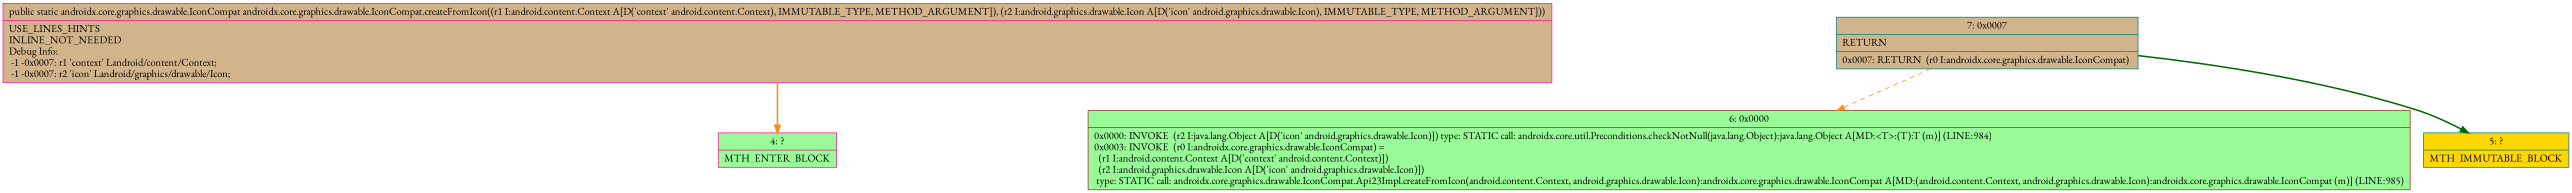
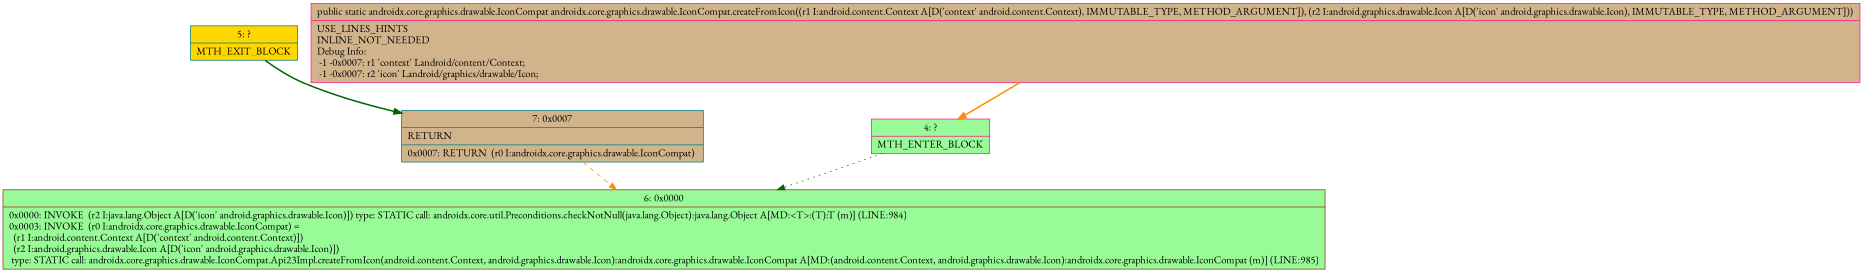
(2303, 81) -> (327, 92)
(2496, 158) -> (244, 51)
none -> (833, 170)
